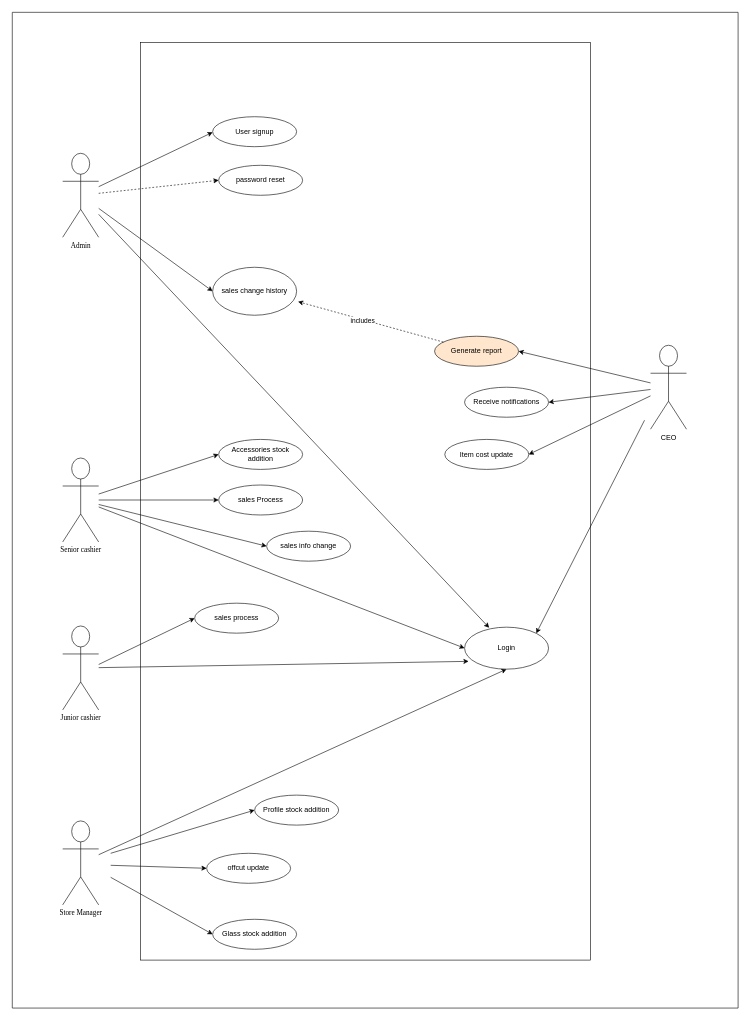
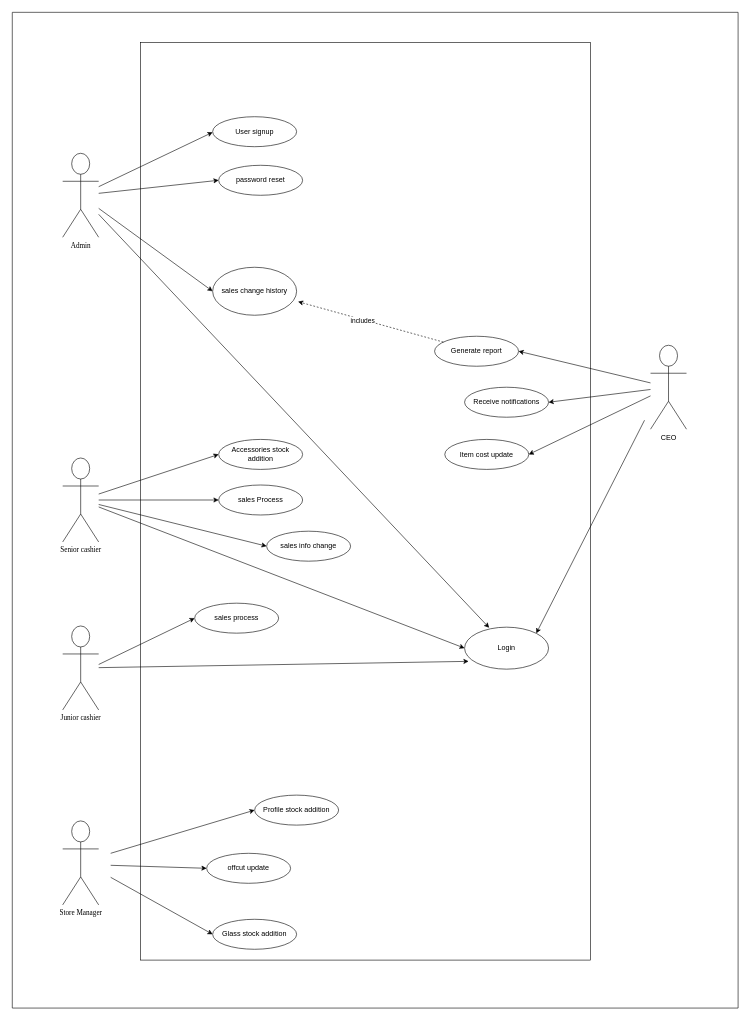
(156, 187) -> (156, 187)
(477, 351) -> (477, 351)
(301, 763) -> none
